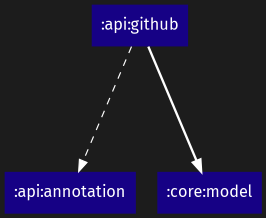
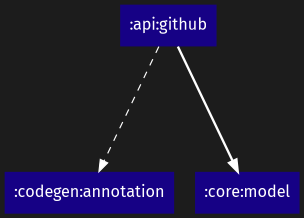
(70, 193) -> (89, 193)
